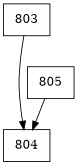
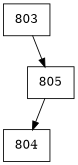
(19, 78) -> (37, 47)
